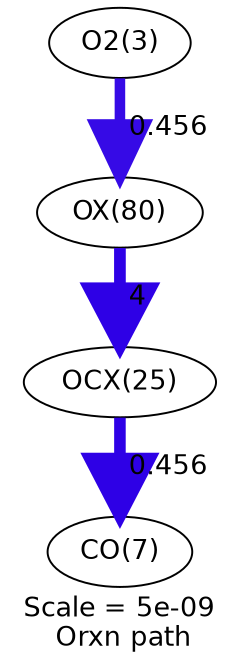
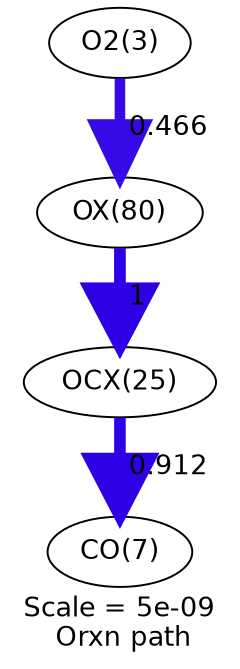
(165, 128) -> (165, 128)
(134, 297) -> (134, 297)
(165, 467) -> (165, 467)
